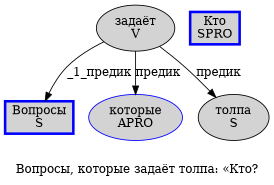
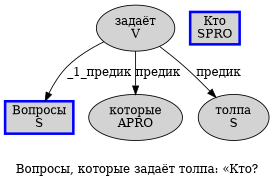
(136, 117) -> (136, 117)
